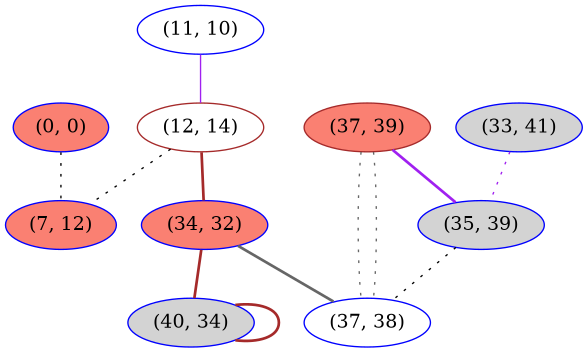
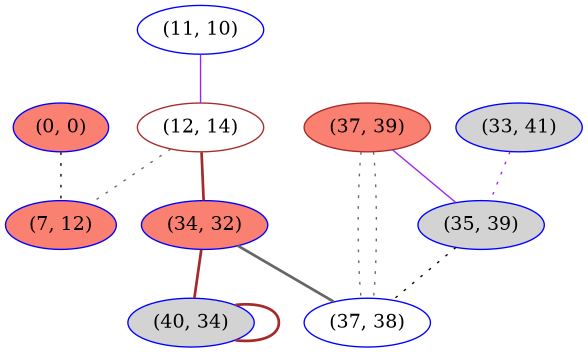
(424, 176) -> (424, 176)
(130, 177) -> (130, 177)
